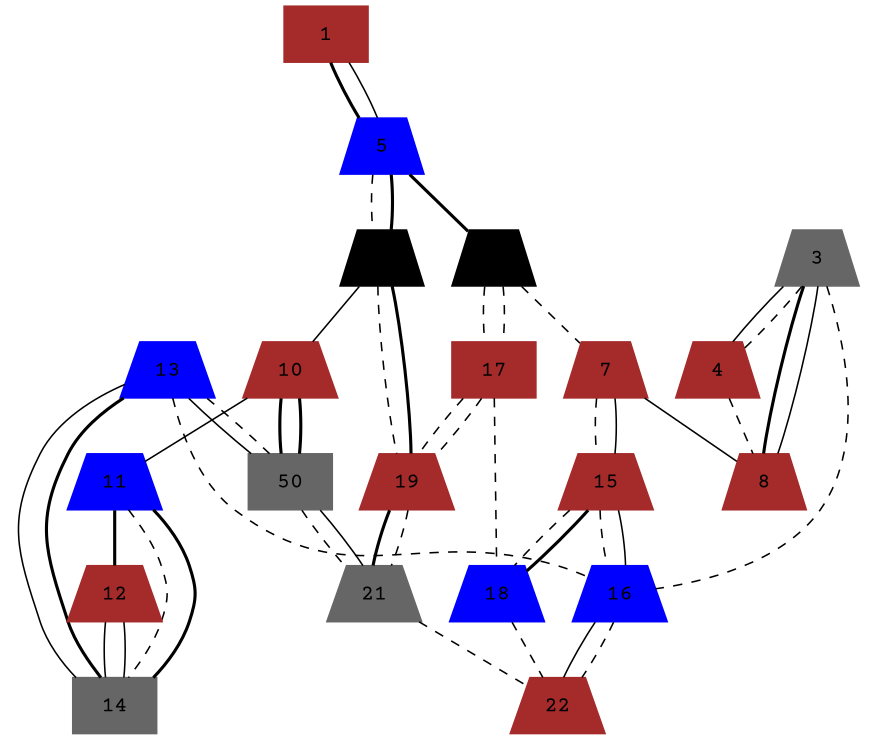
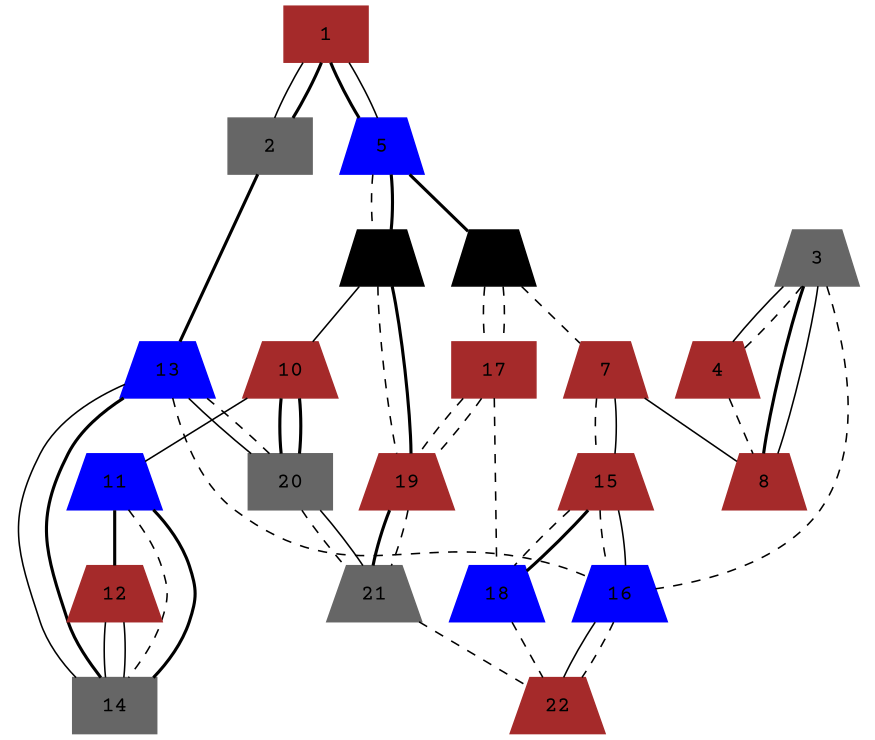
none -> (270, 146)
(290, 482) -> (290, 482)
